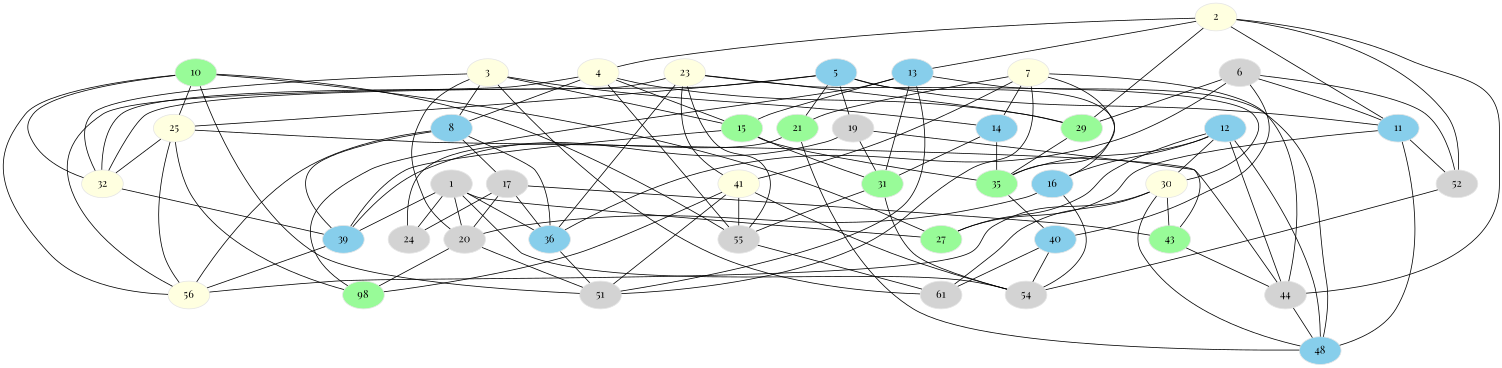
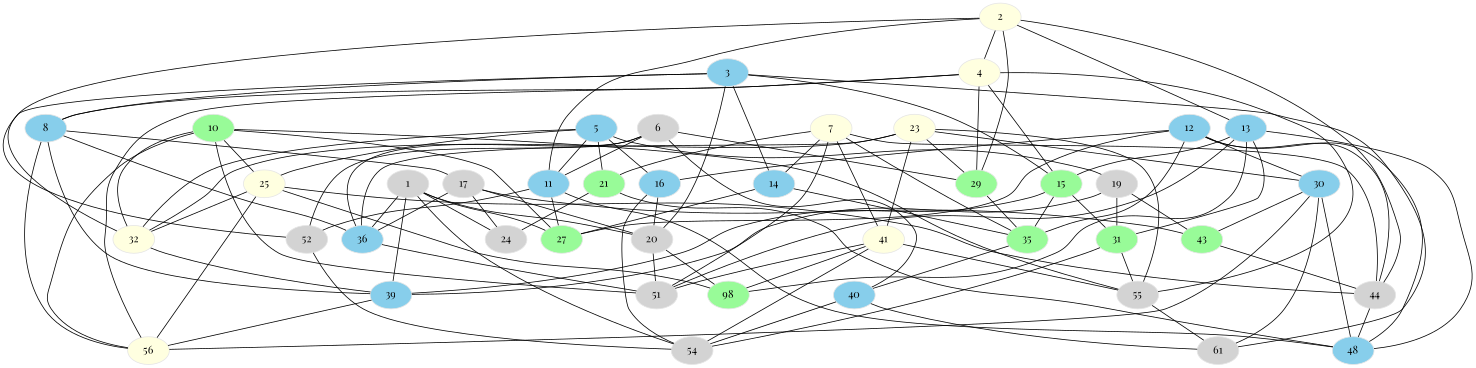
(488, 73) -> (728, 73)
(956, 148) -> (637, 219)
(1167, 184) -> (1319, 184)
